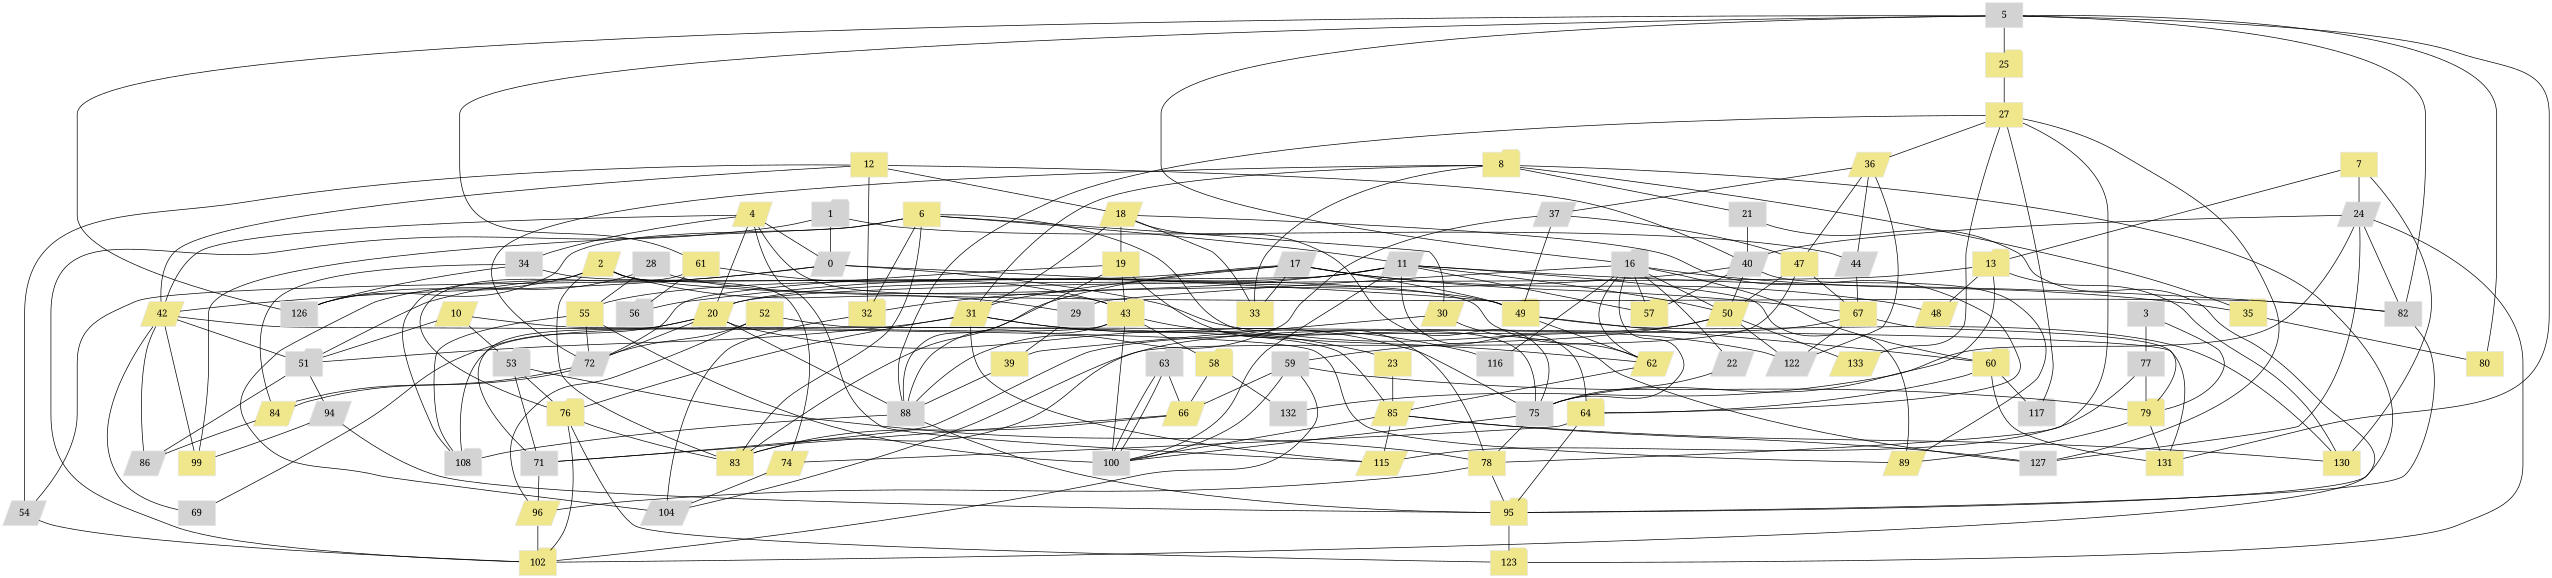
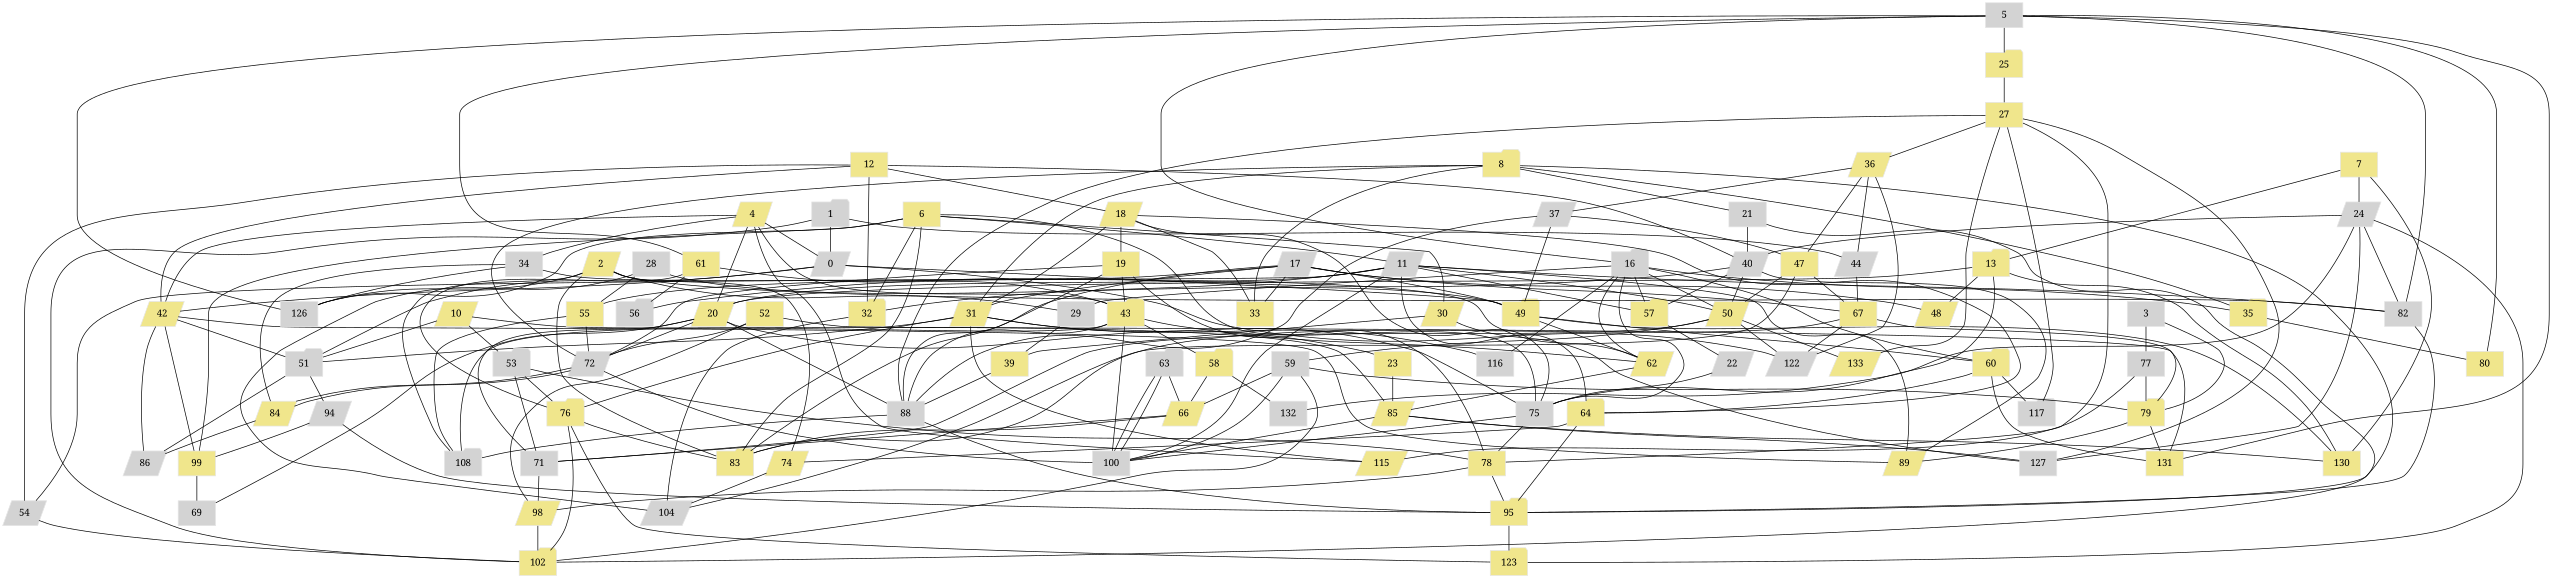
(1685, 312) -> (1705, 347)
(838, 428) -> (855, 445)
(108, 432) -> (197, 488)
(1387, 440) -> none
(538, 513) -> (538, 513)
